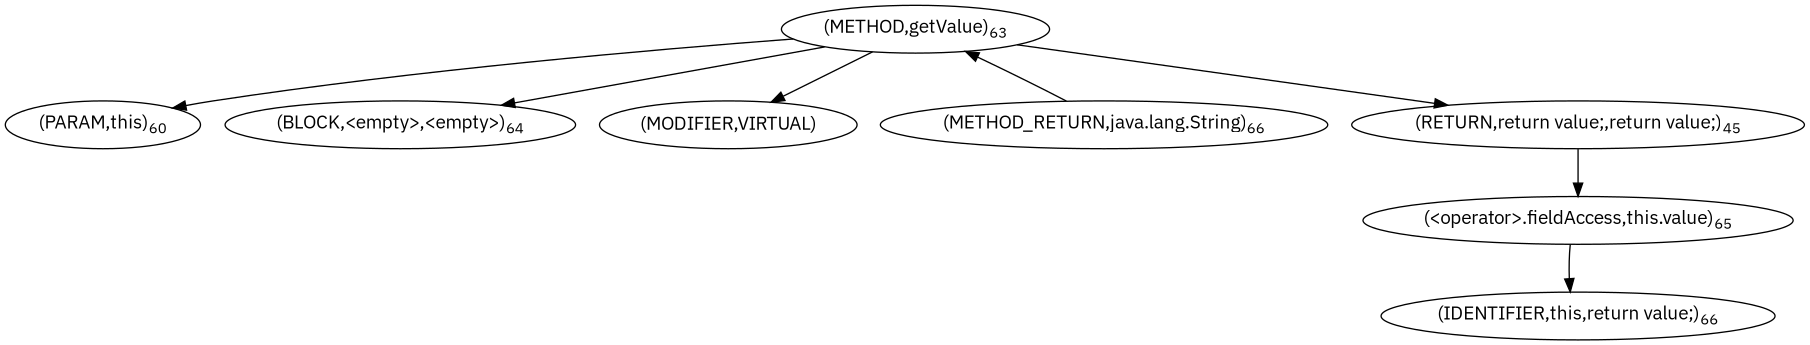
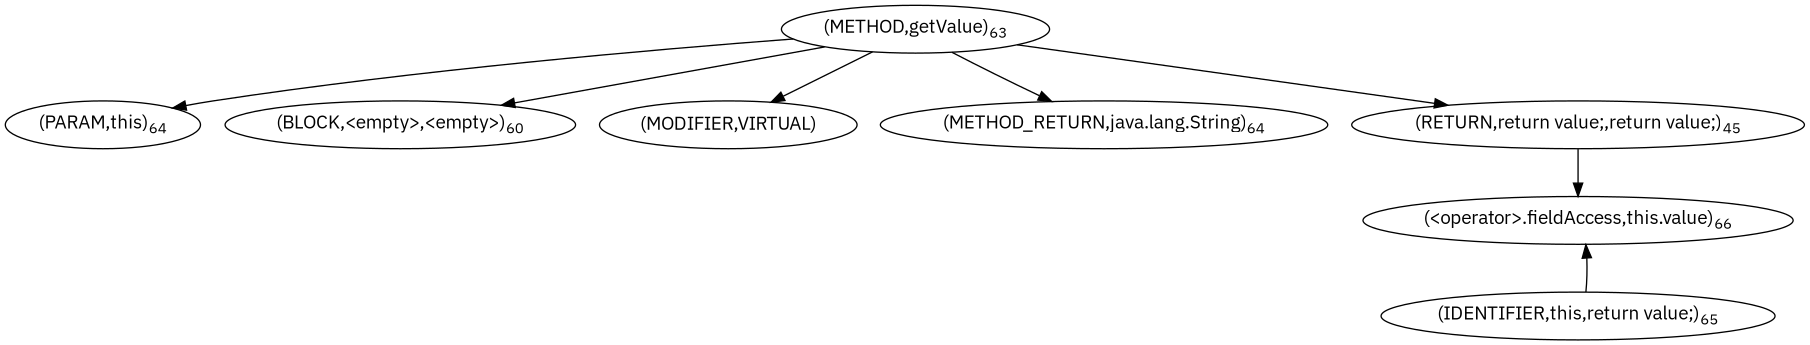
(1022, 79) -> (996, 74)
(158, 123) -> (158, 123)
(515, 123) -> (515, 123)
(1256, 123) -> (1256, 123)
(1723, 218) -> (1723, 218)
(1569, 262) -> (1587, 275)
(1710, 314) -> (1710, 314)
